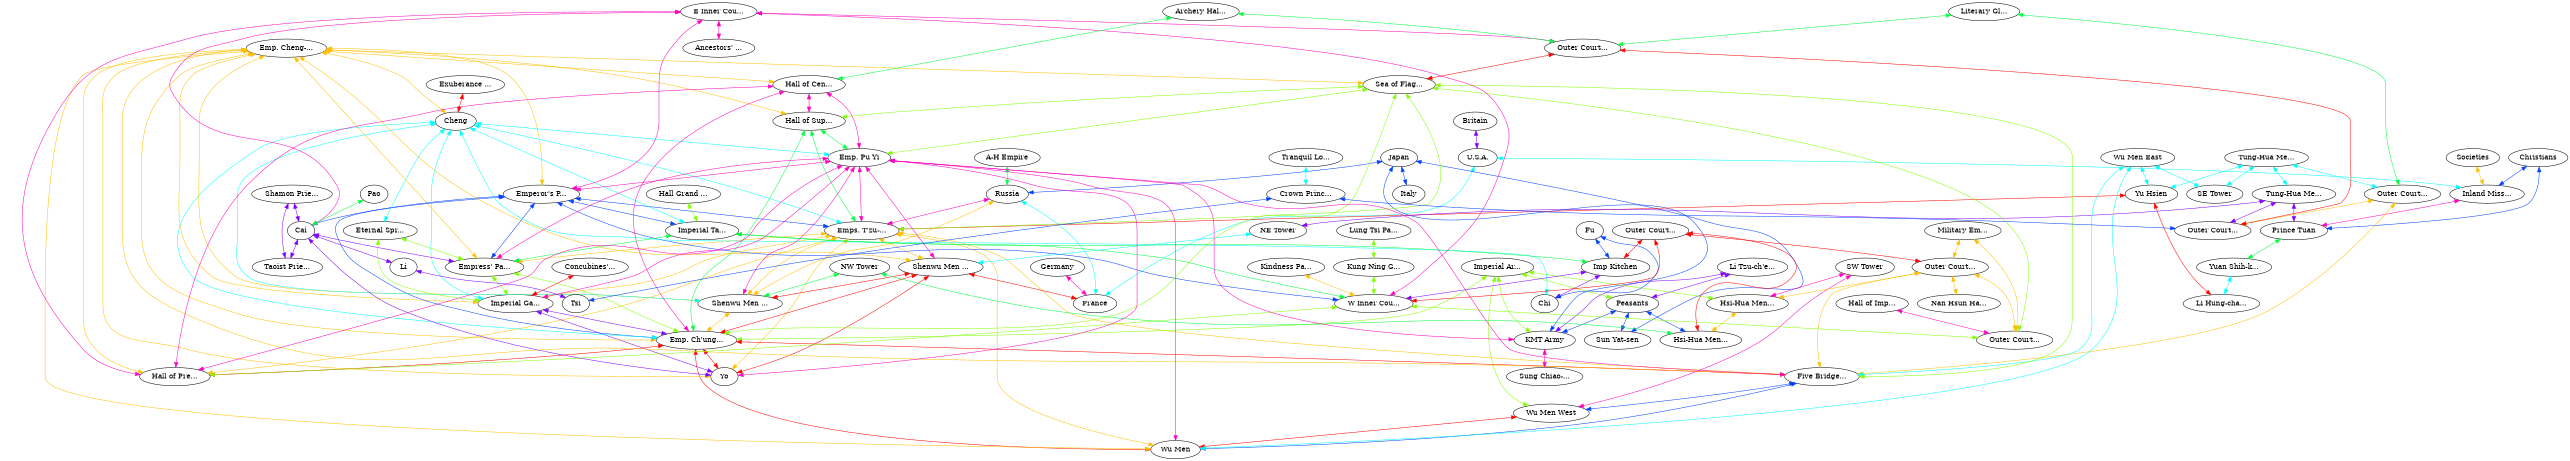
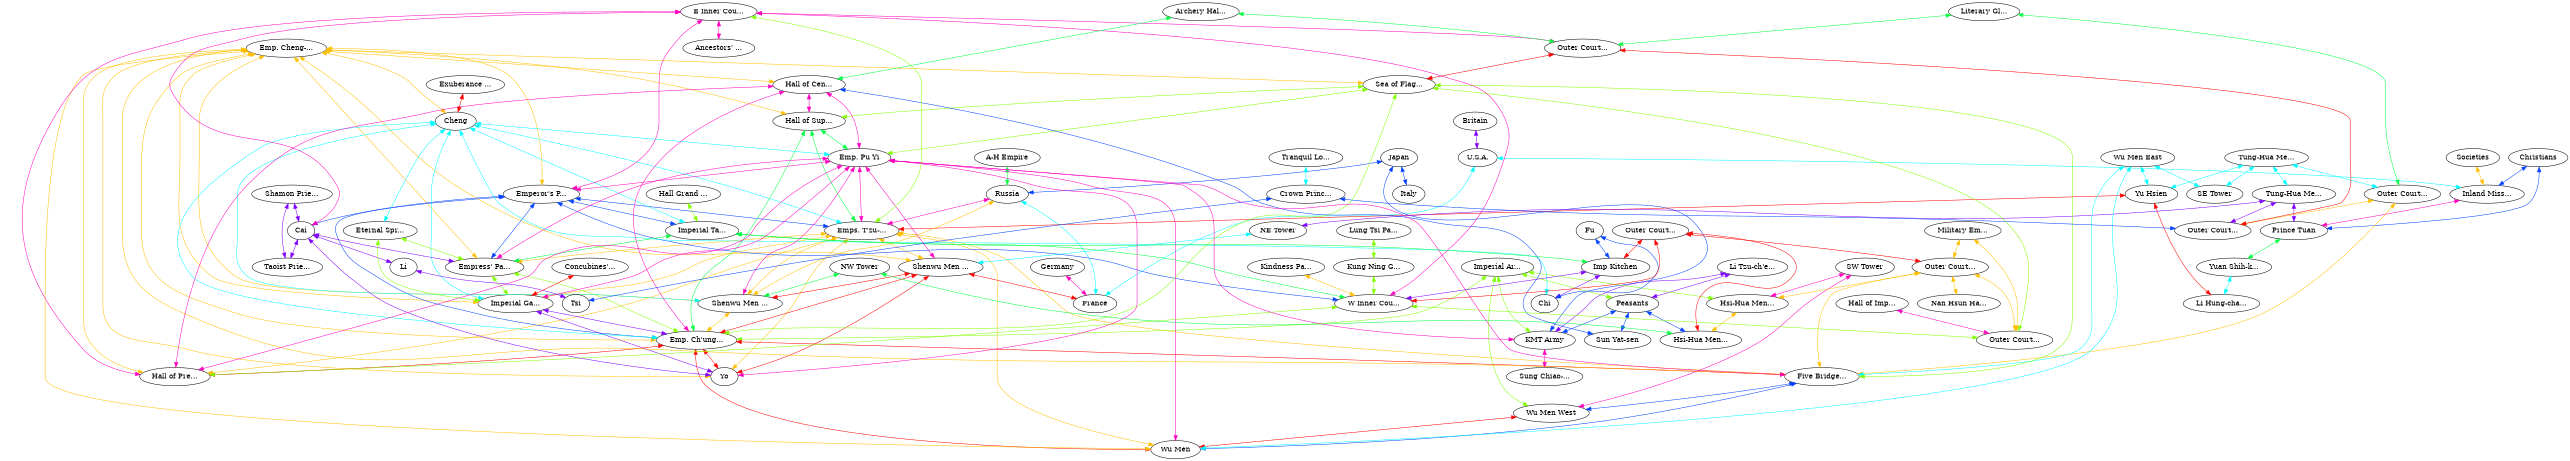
(374, 194) -> none
(1353, 211) -> (918, 76)
(1712, 223) -> (1235, 187)
